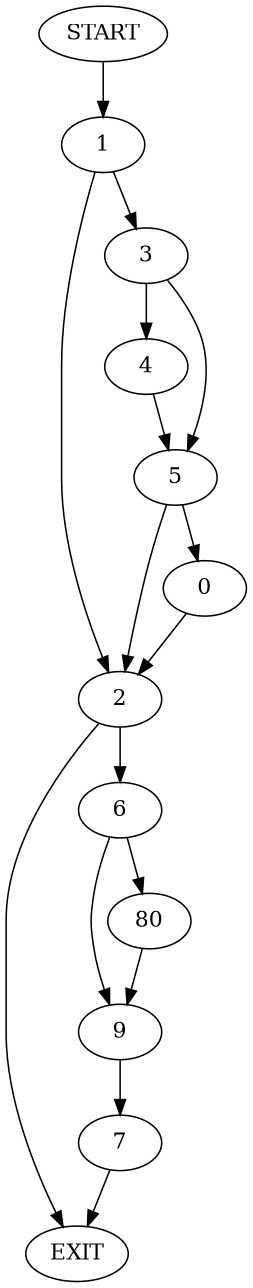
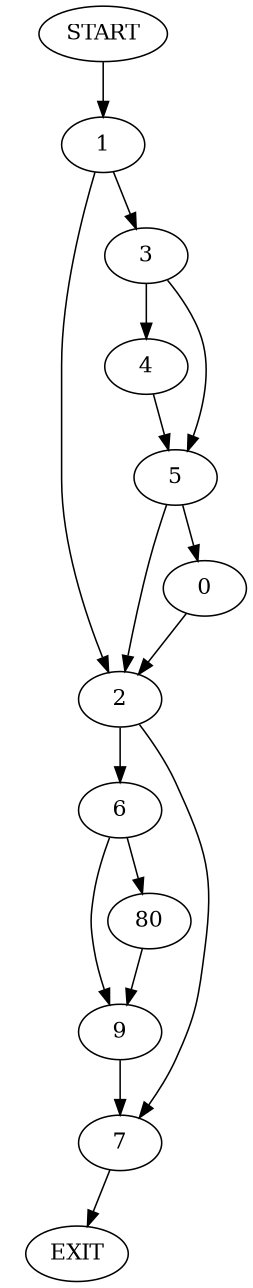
(6, 960) -> (208, 913)
